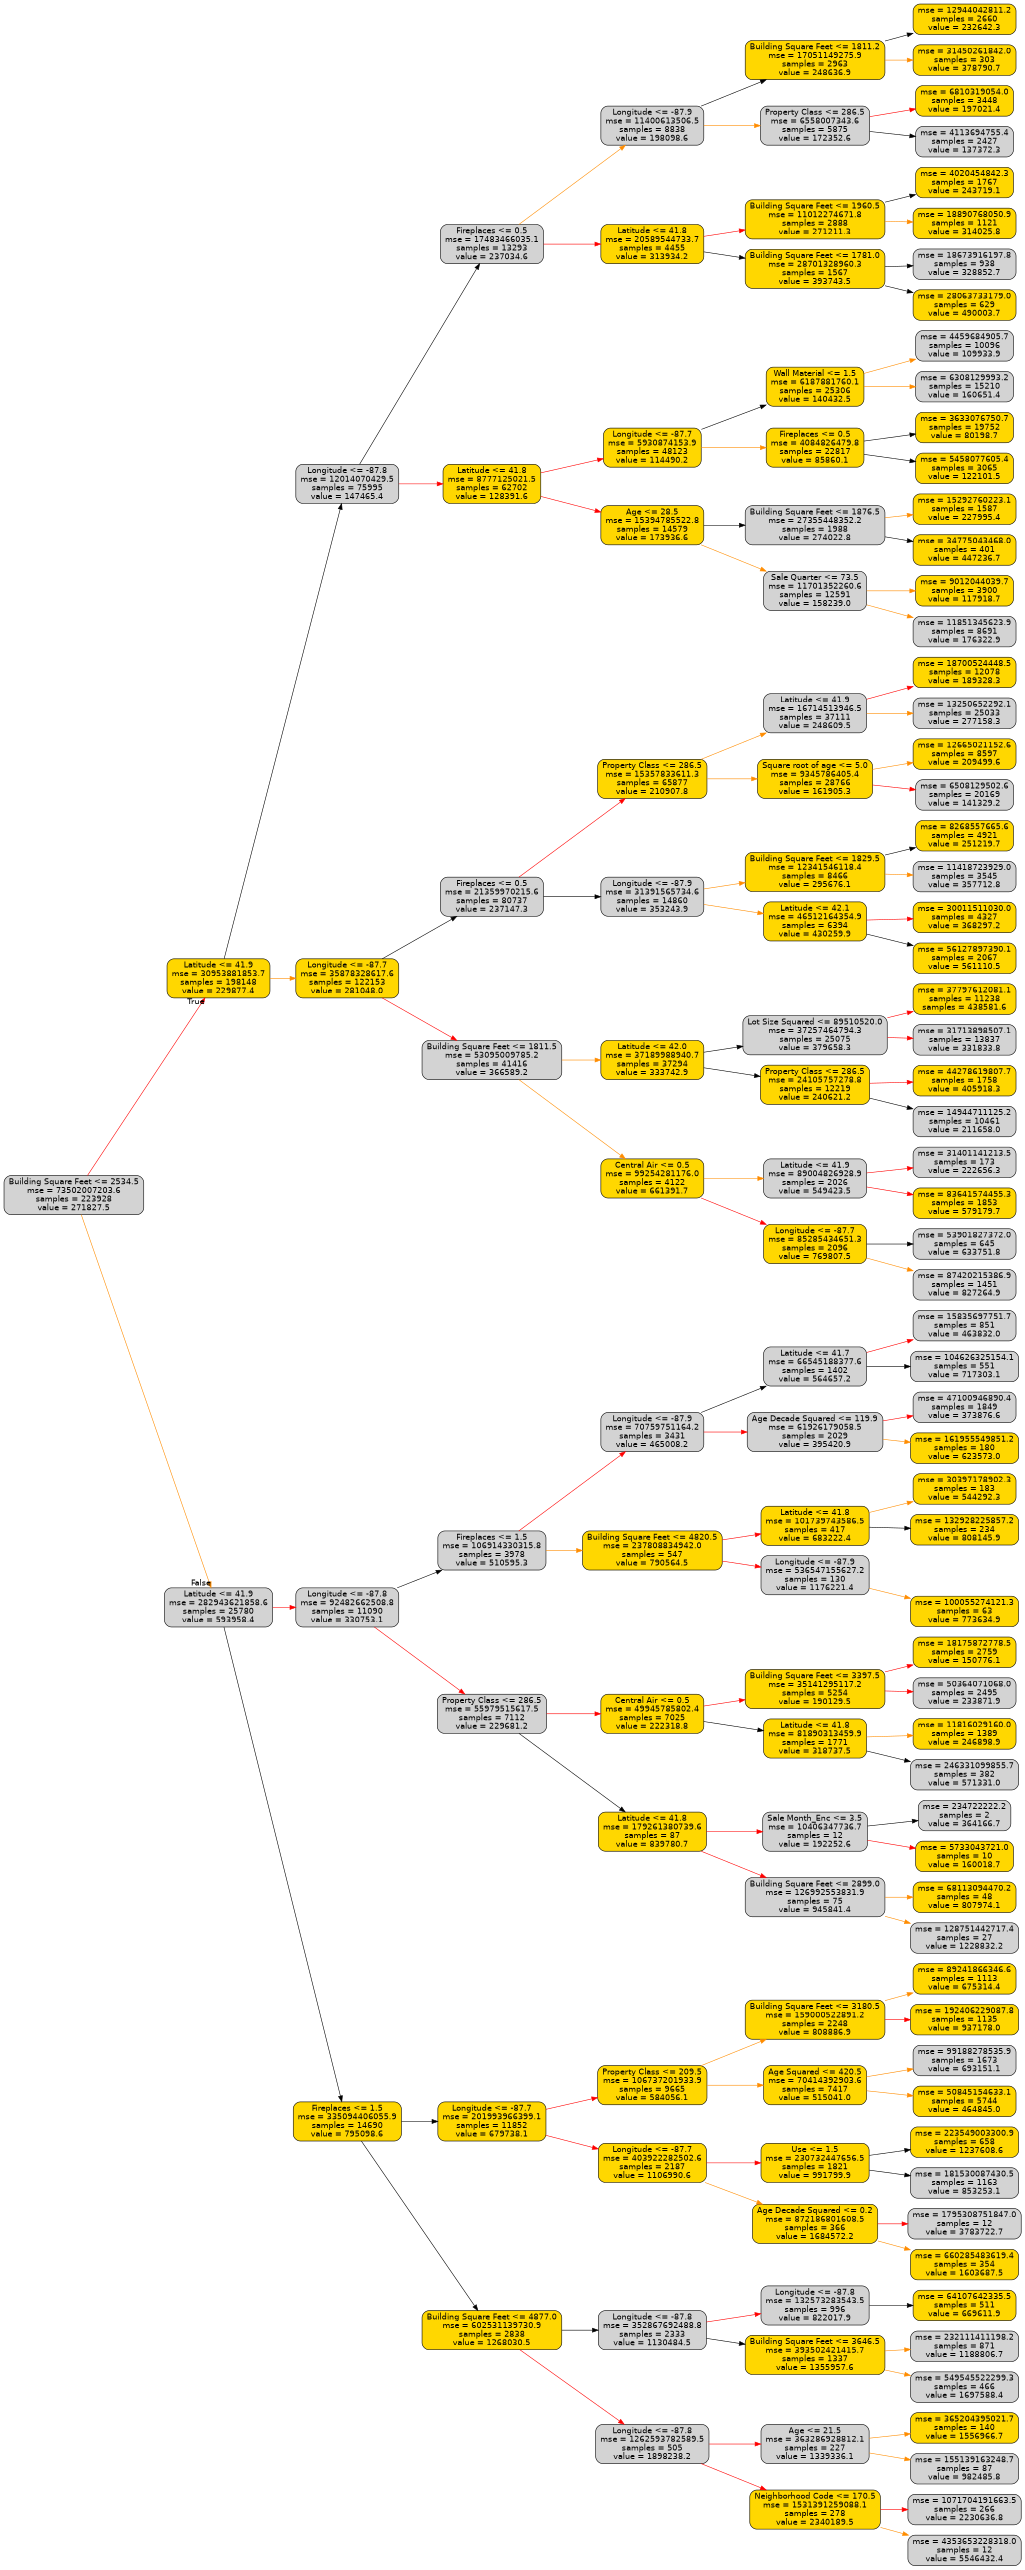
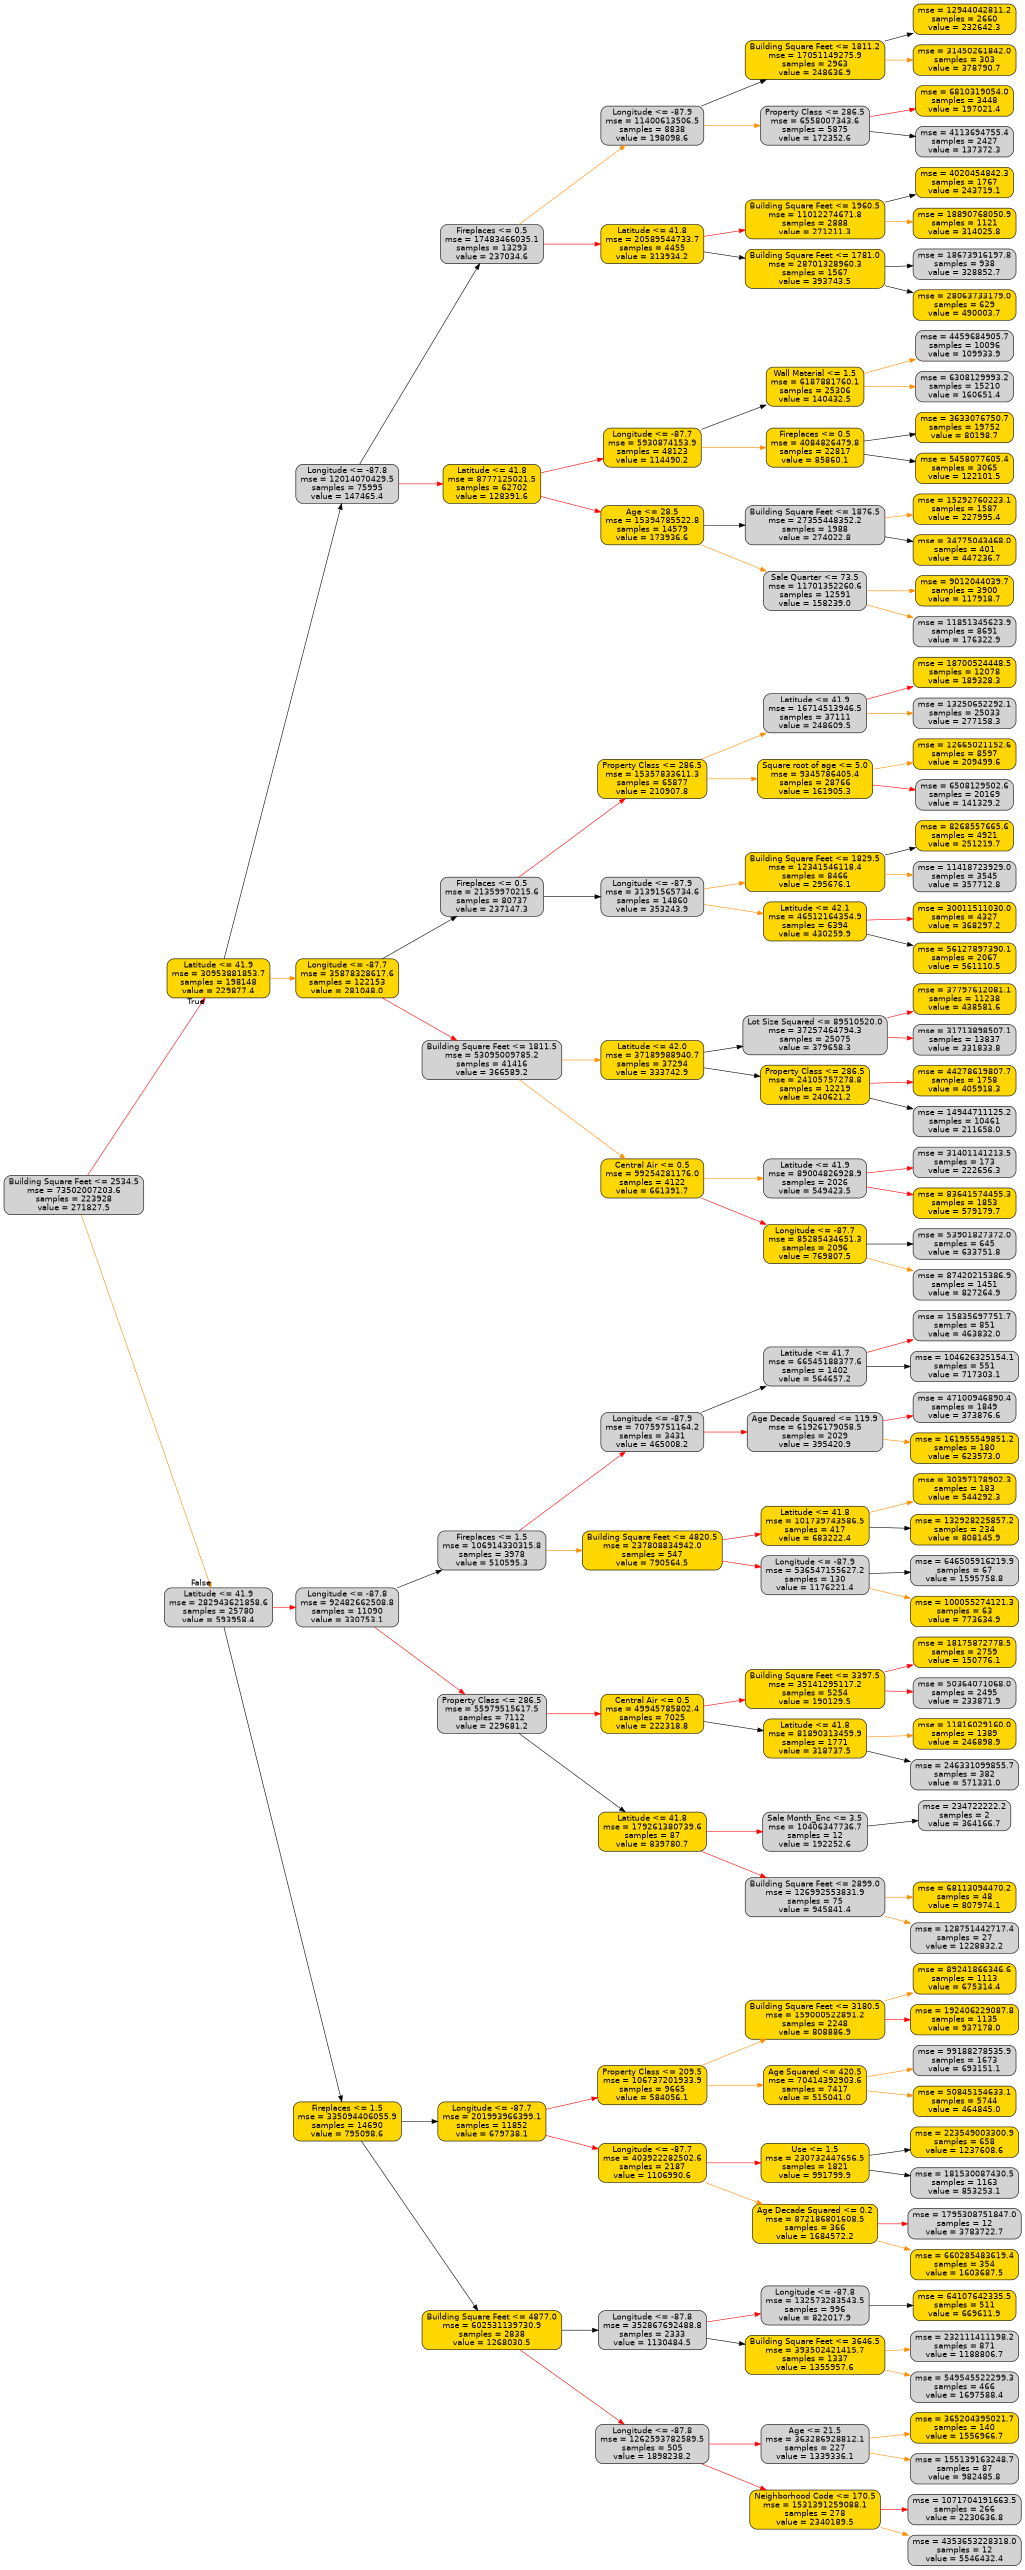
(965, 999) -> (965, 999)
none -> (965, 1571)
(965, 1856) -> none
